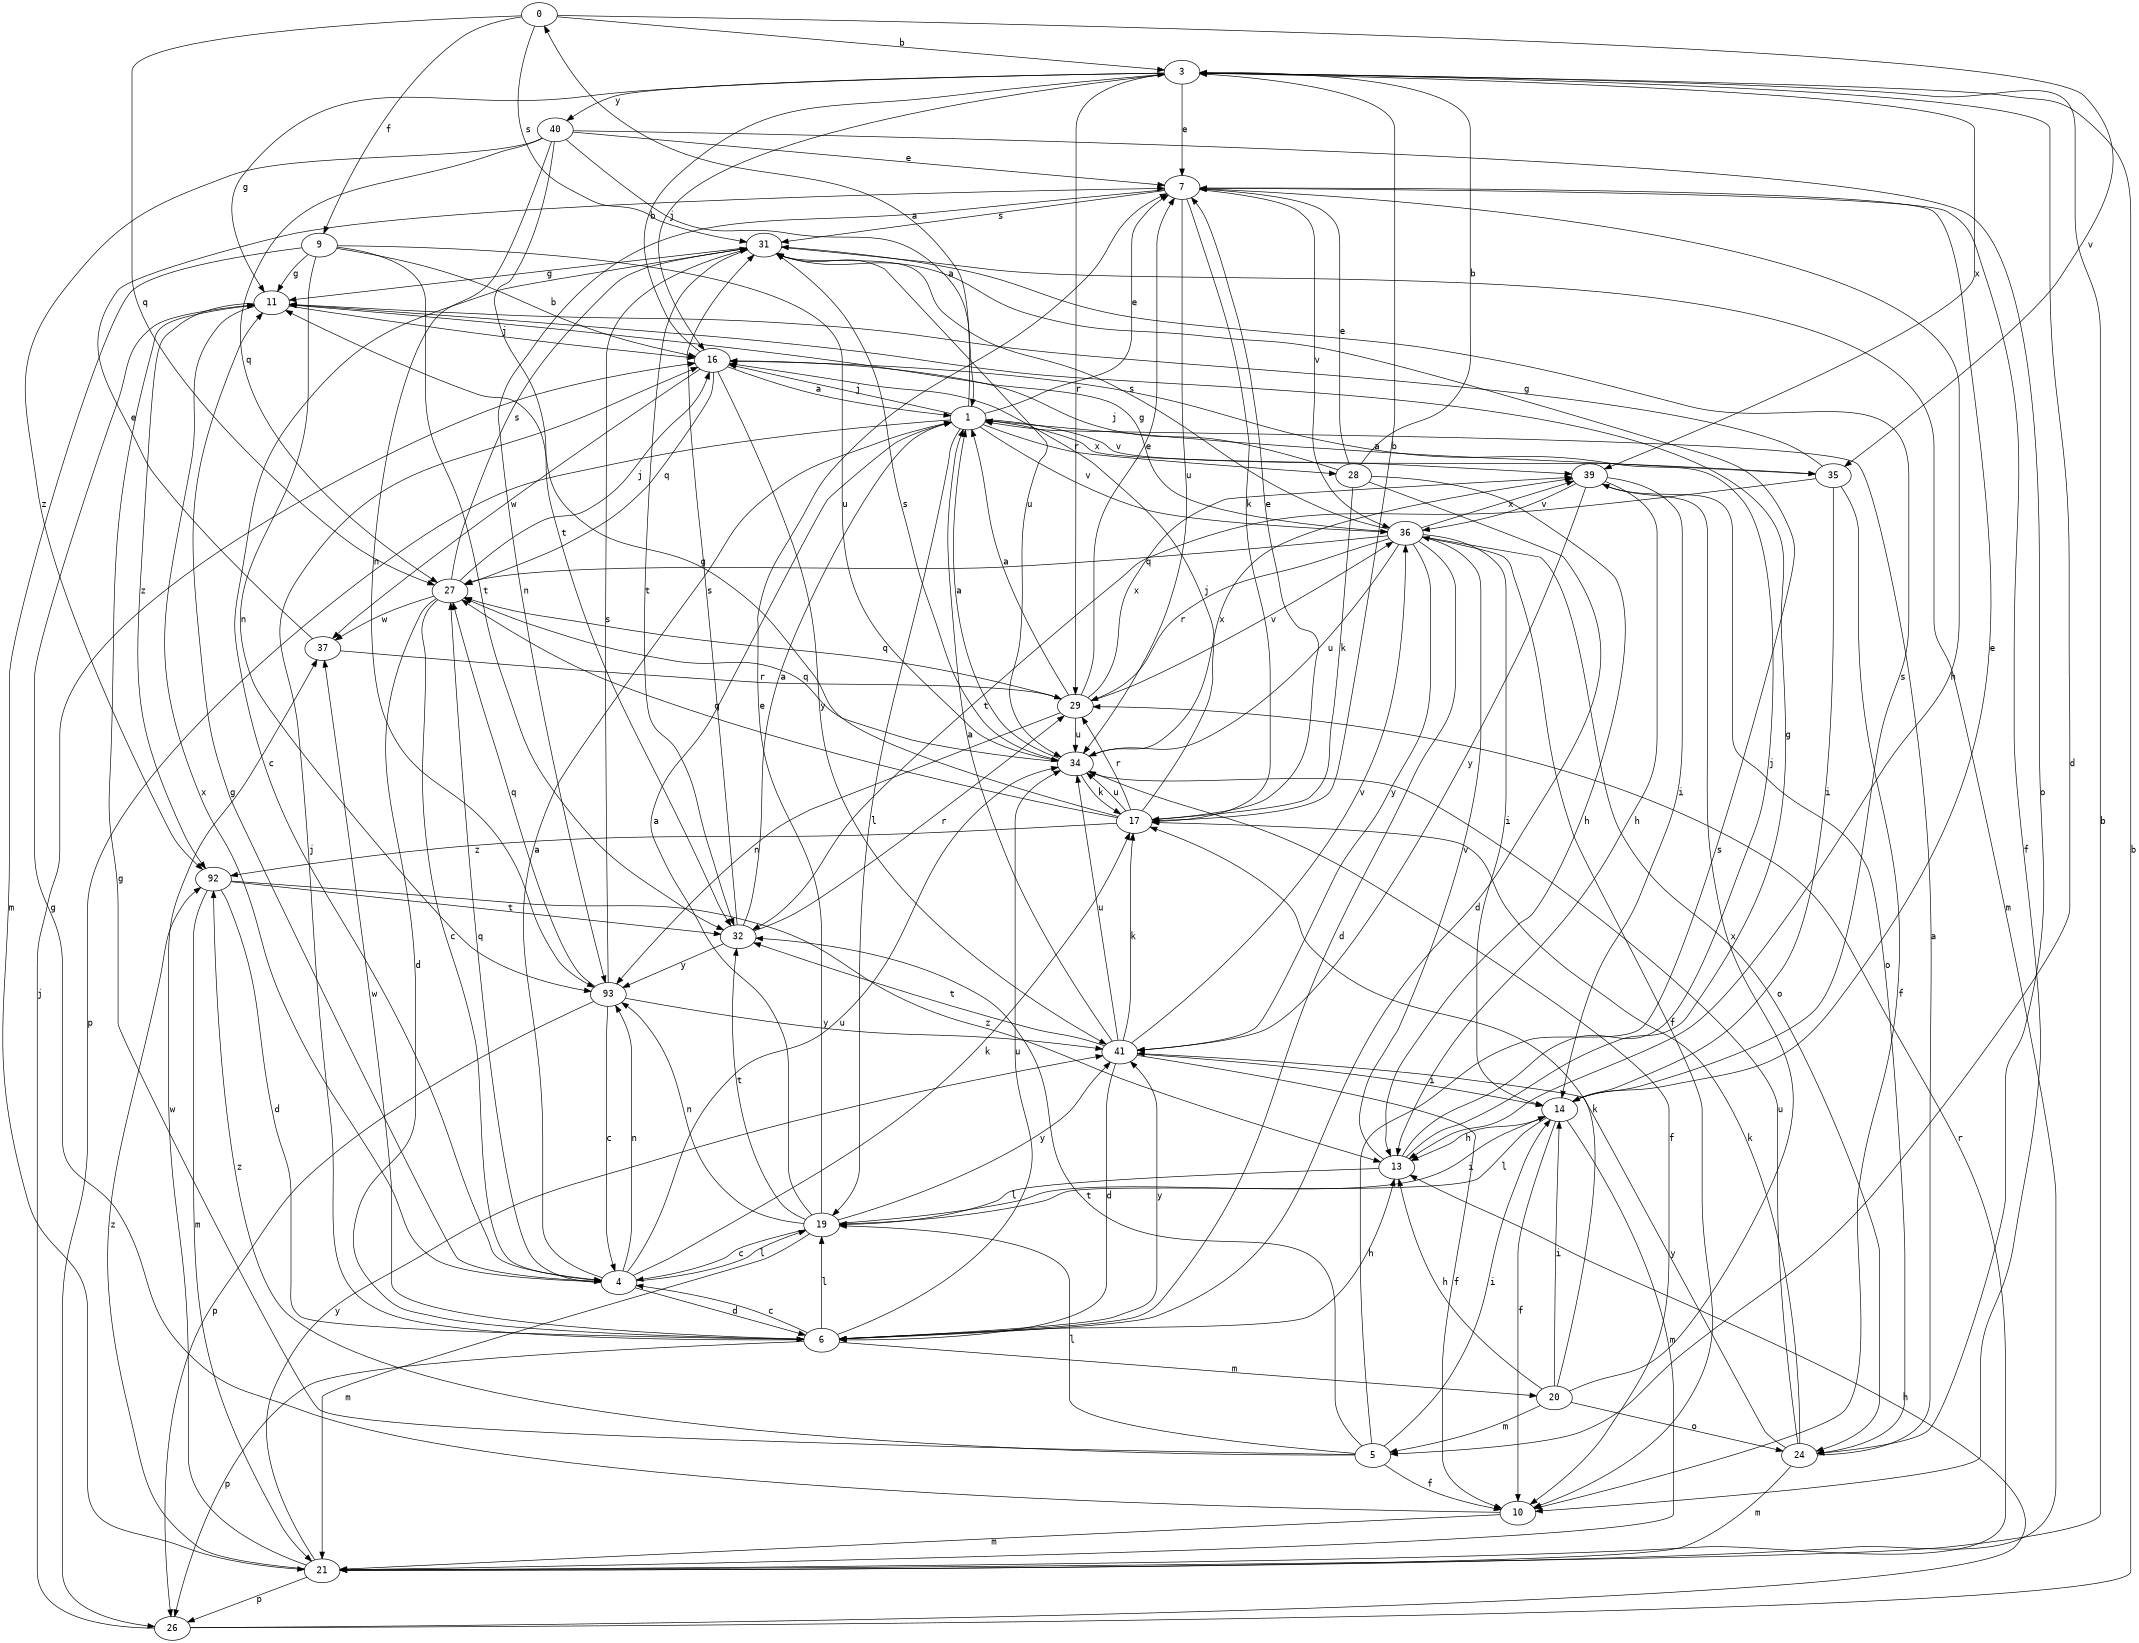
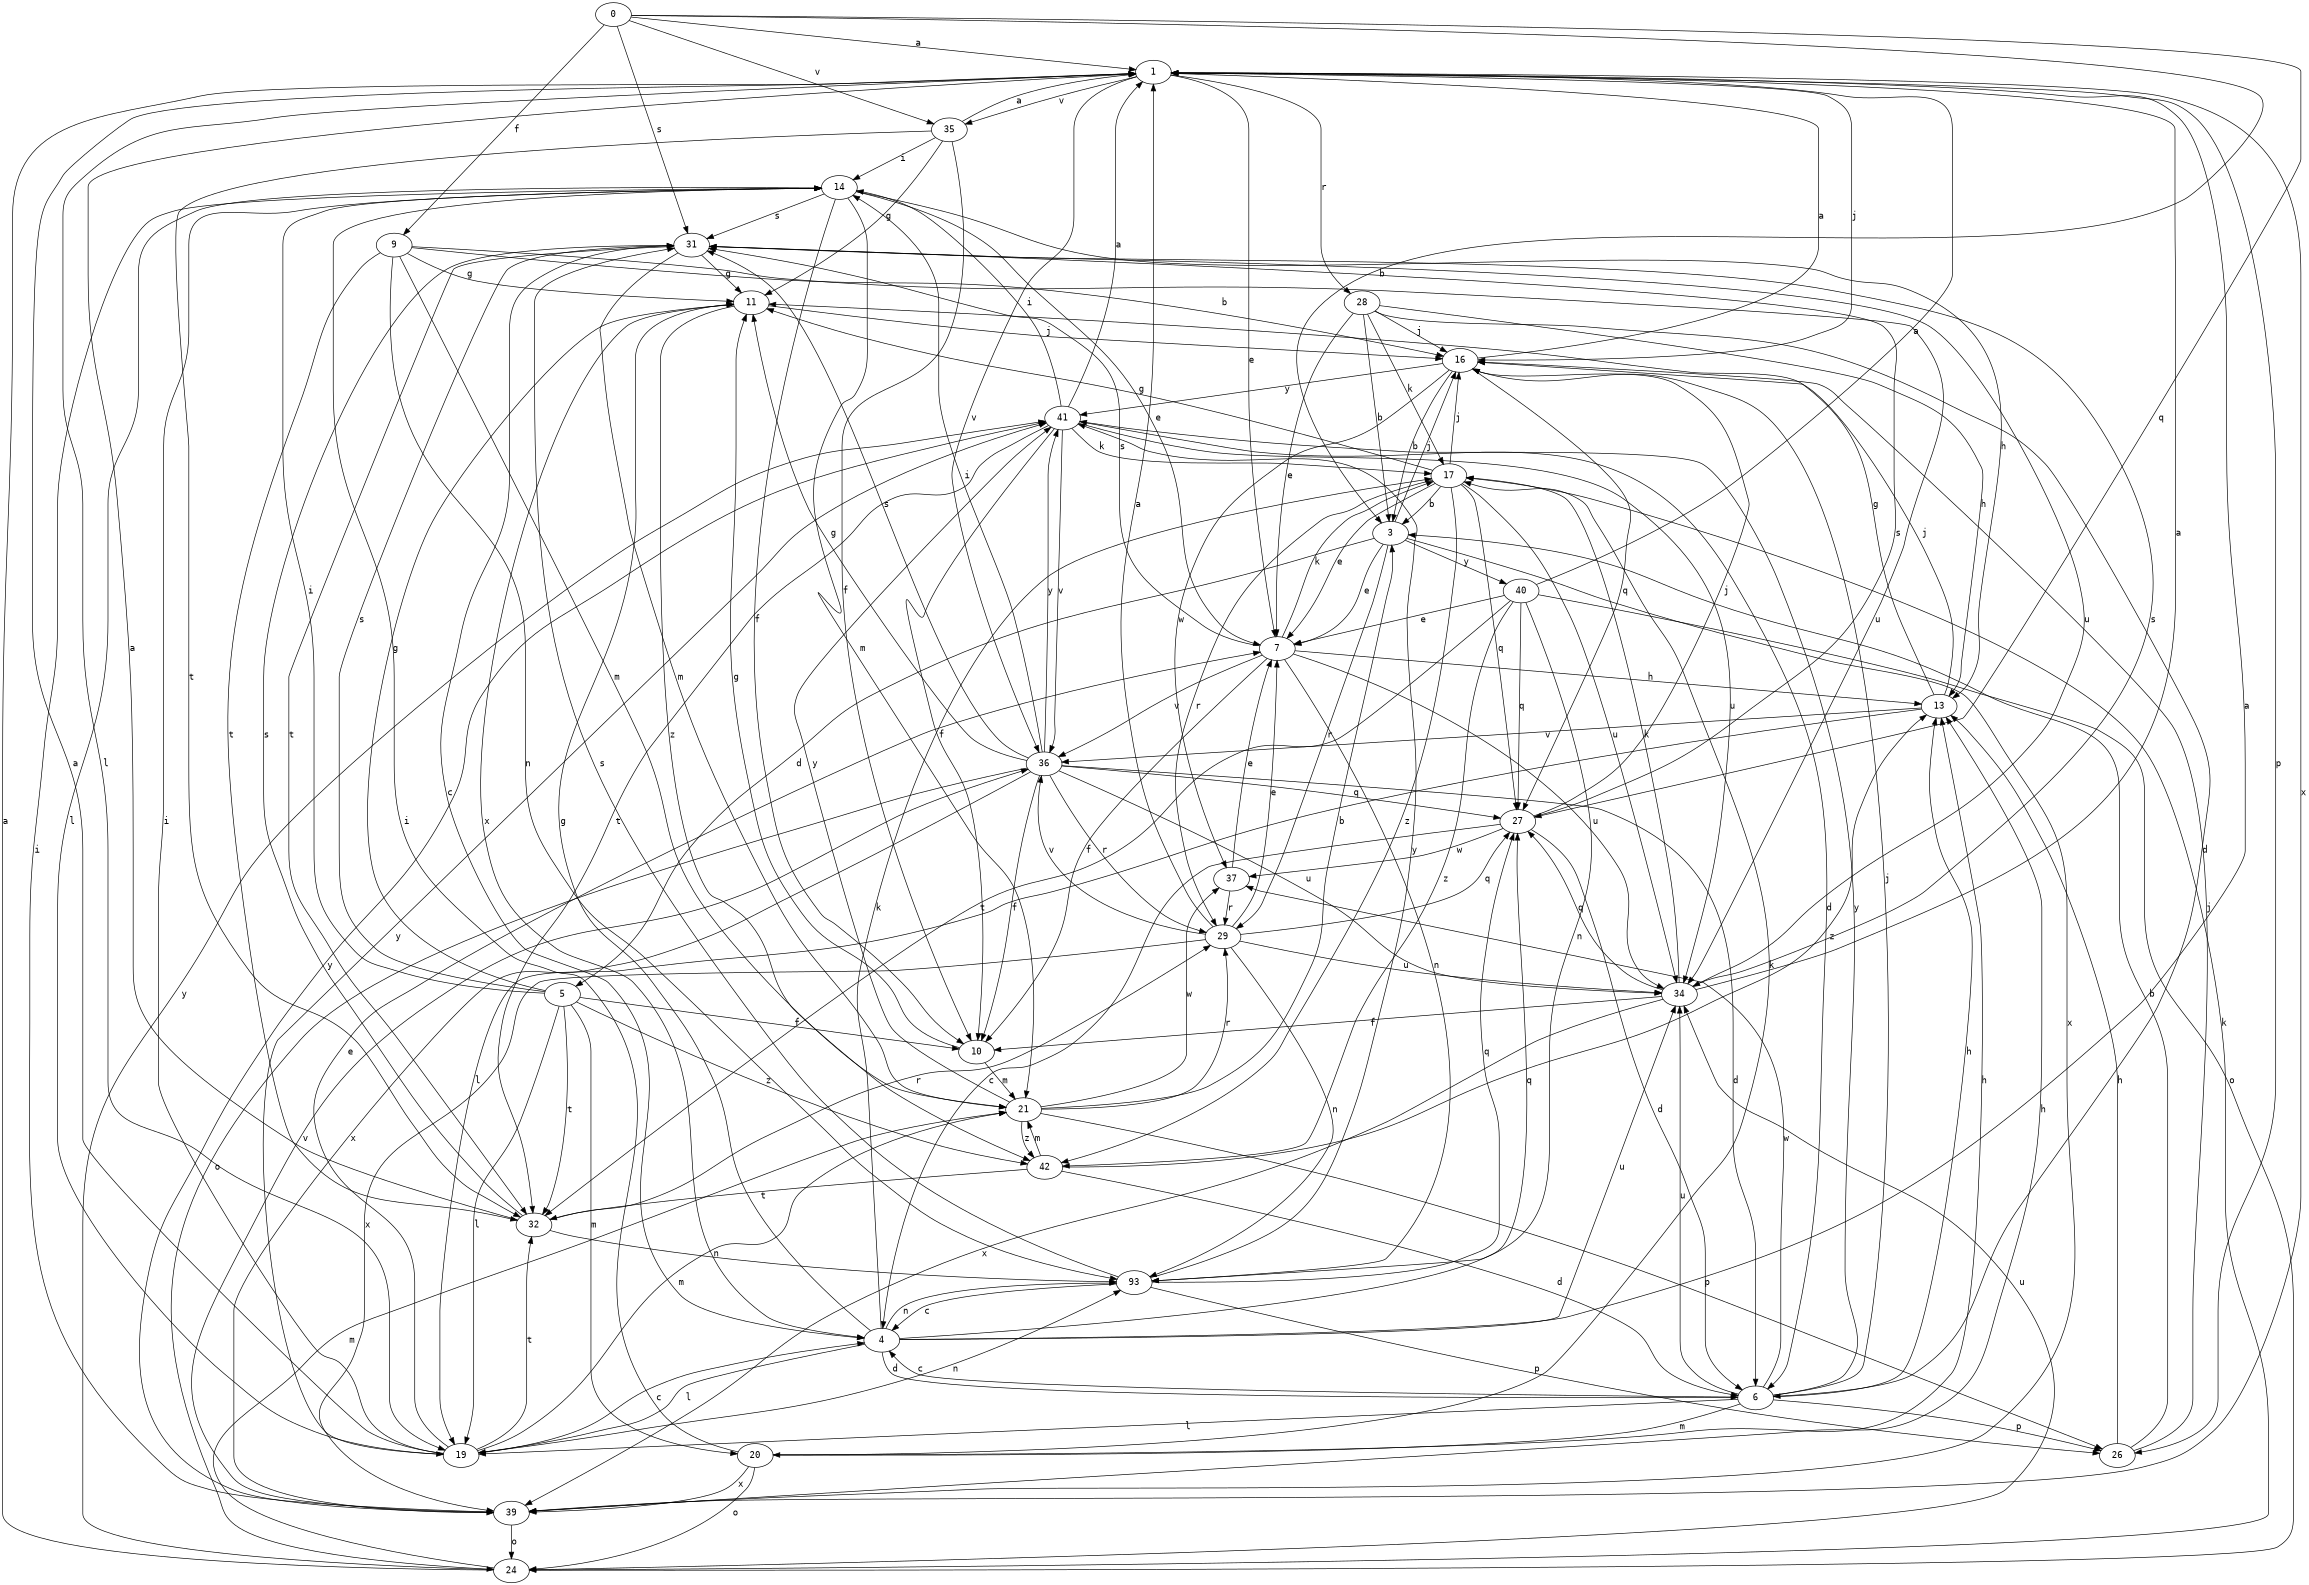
(605, 94) -> none
(810, 179) -> (880, 43)
(213, 879) -> (1045, 1167)
(684, 966) -> (716, 1254)
(1470, 1434) -> (591, 1273)
